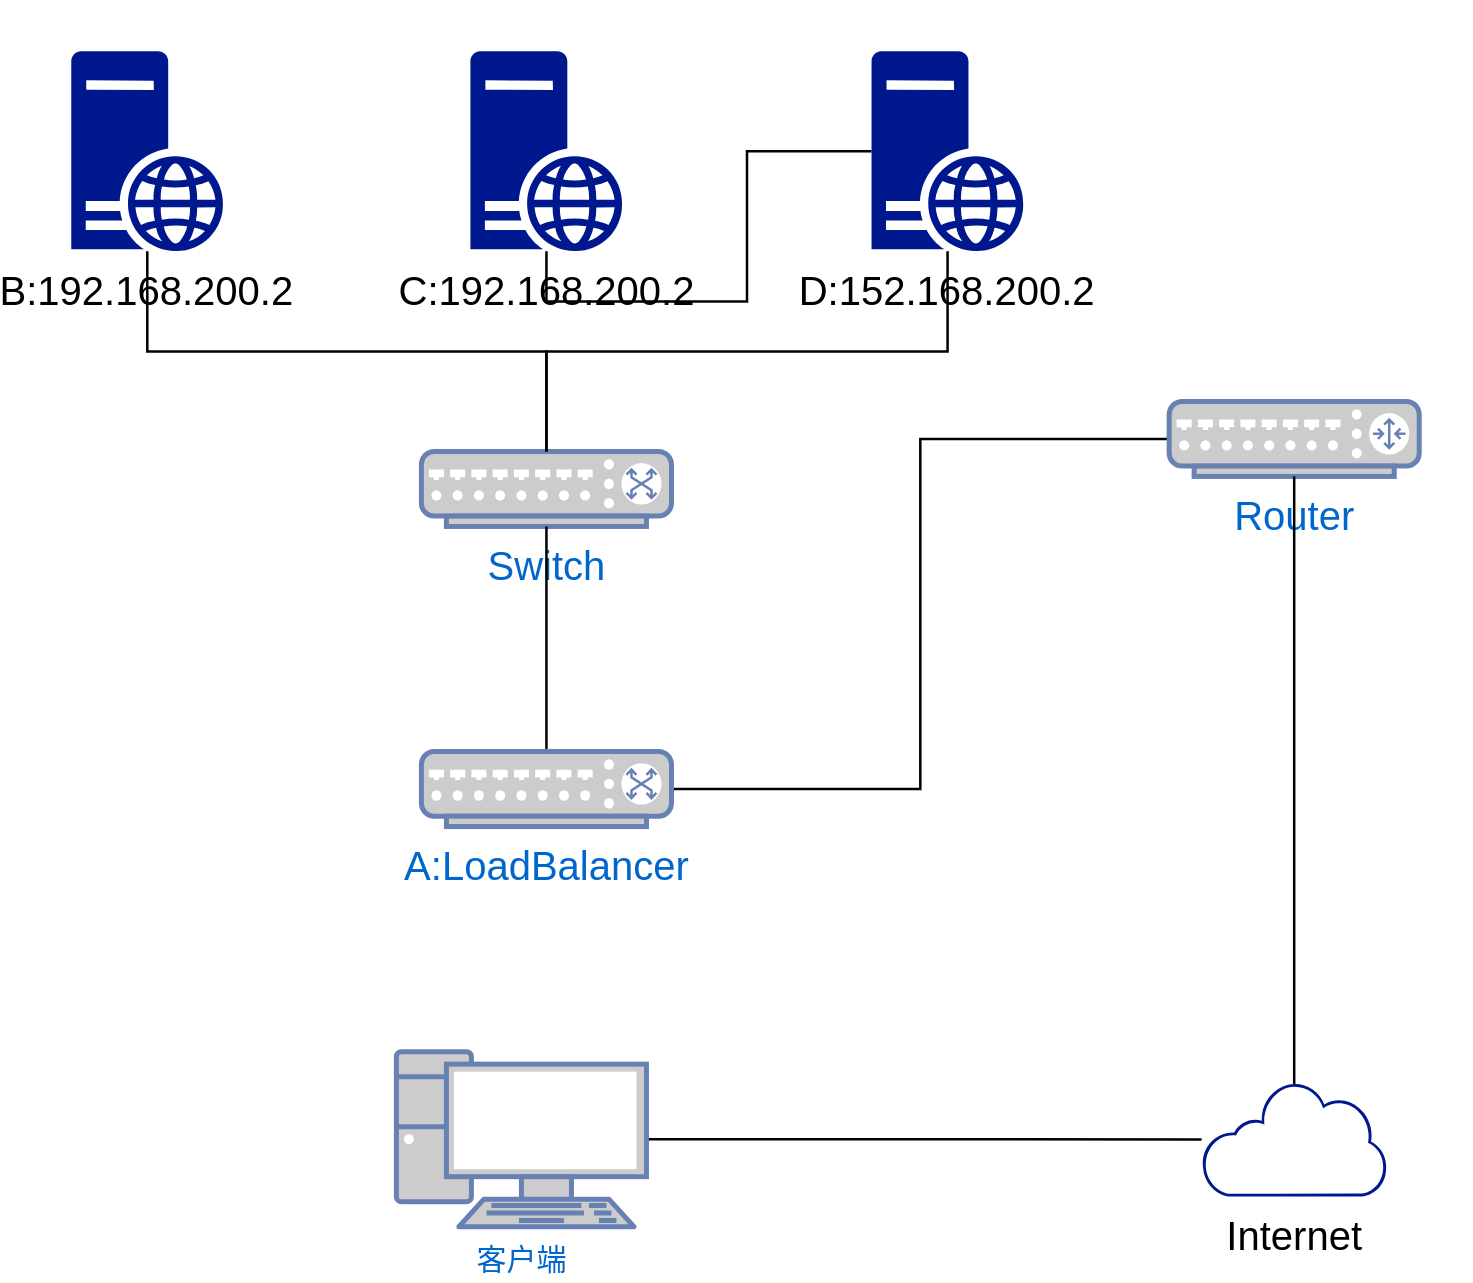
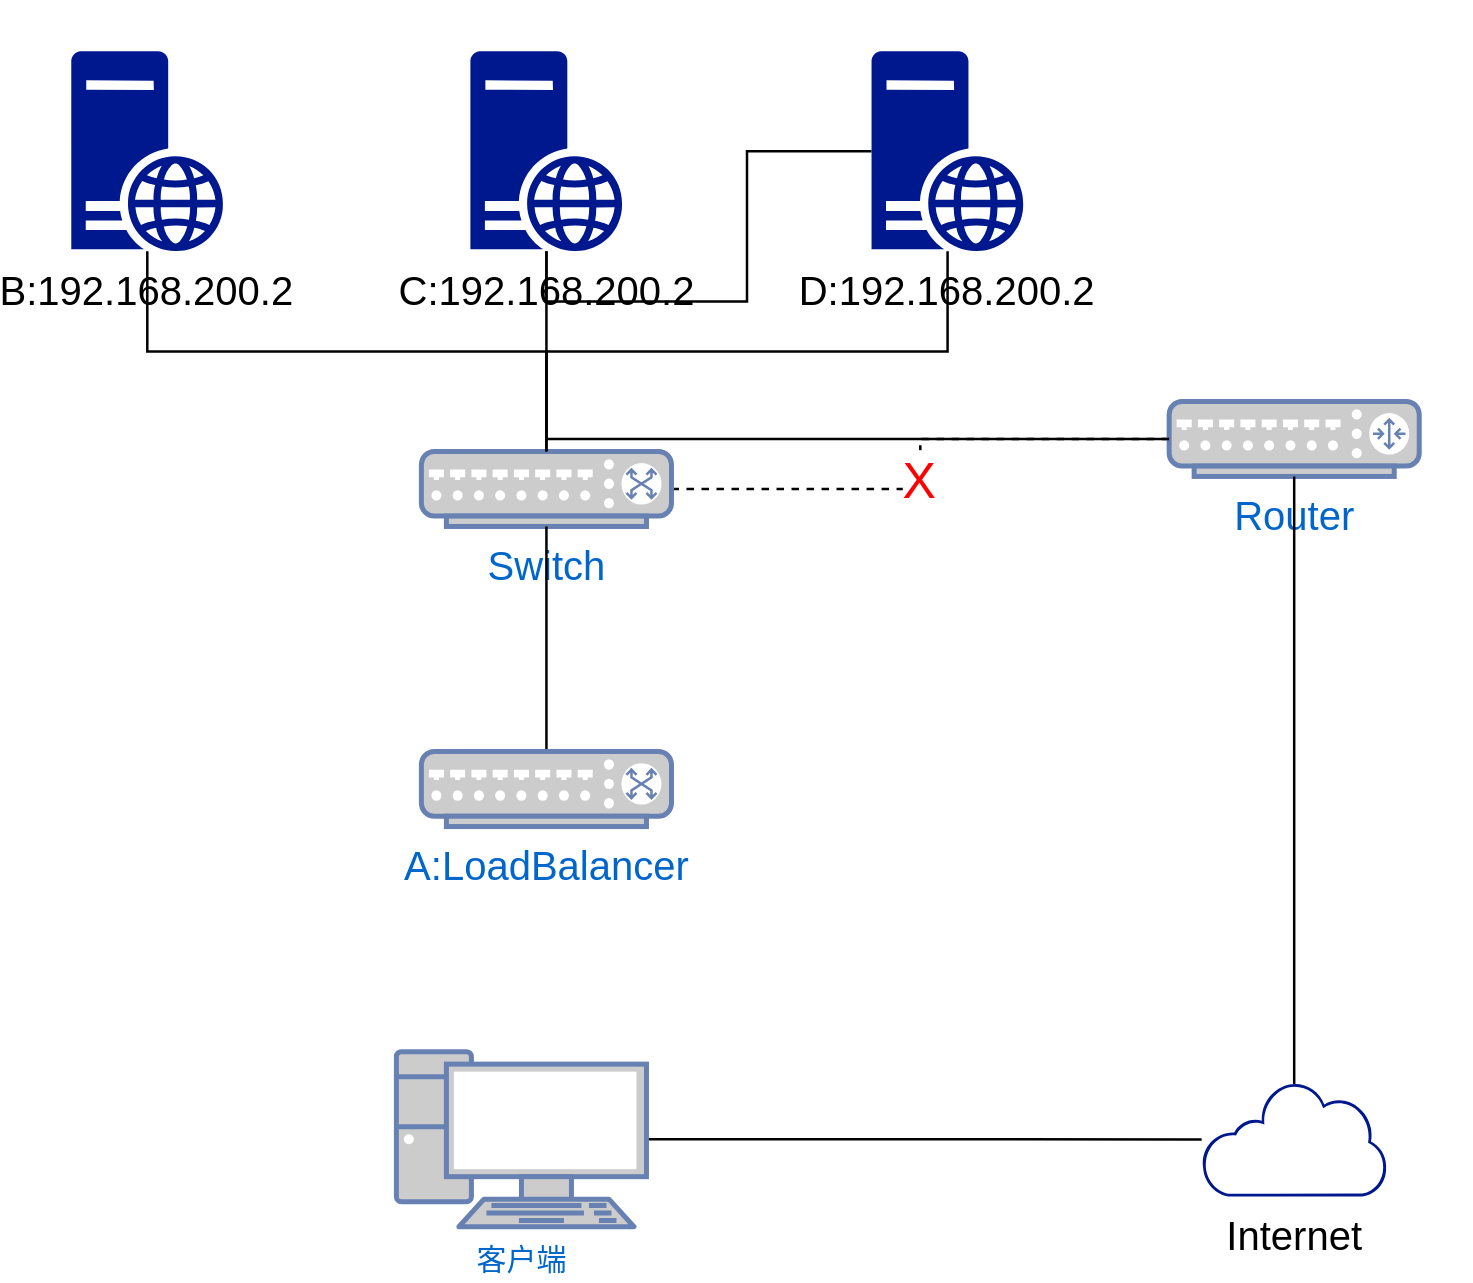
(948, 287) -> (948, 287)
none -> (794, 489)
(920, 764) -> (733, 439)
